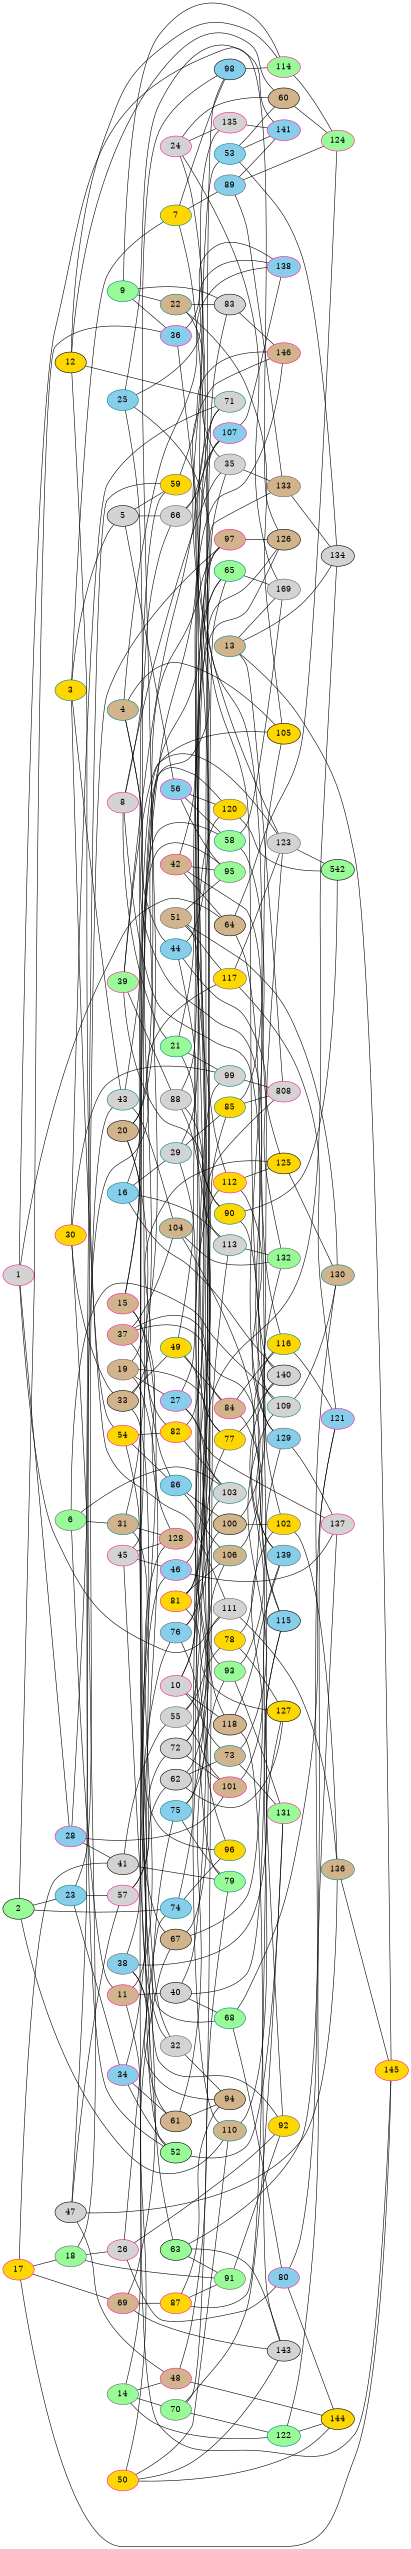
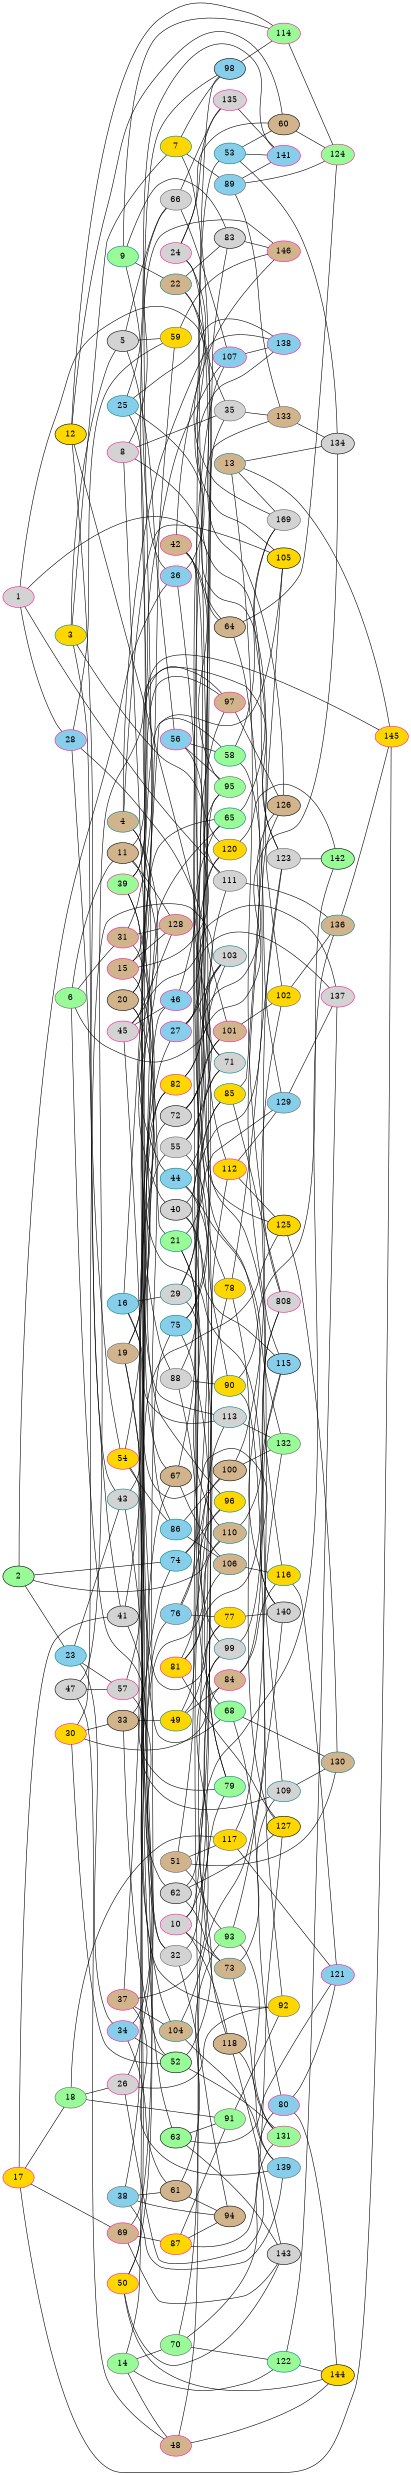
(338, 870) -> (338, 859)
(123, 1524) -> (123, 938)
none -> (210, 1624)
(123, 1995) -> (123, 853)
(308, 2127) -> (315, 1511)
